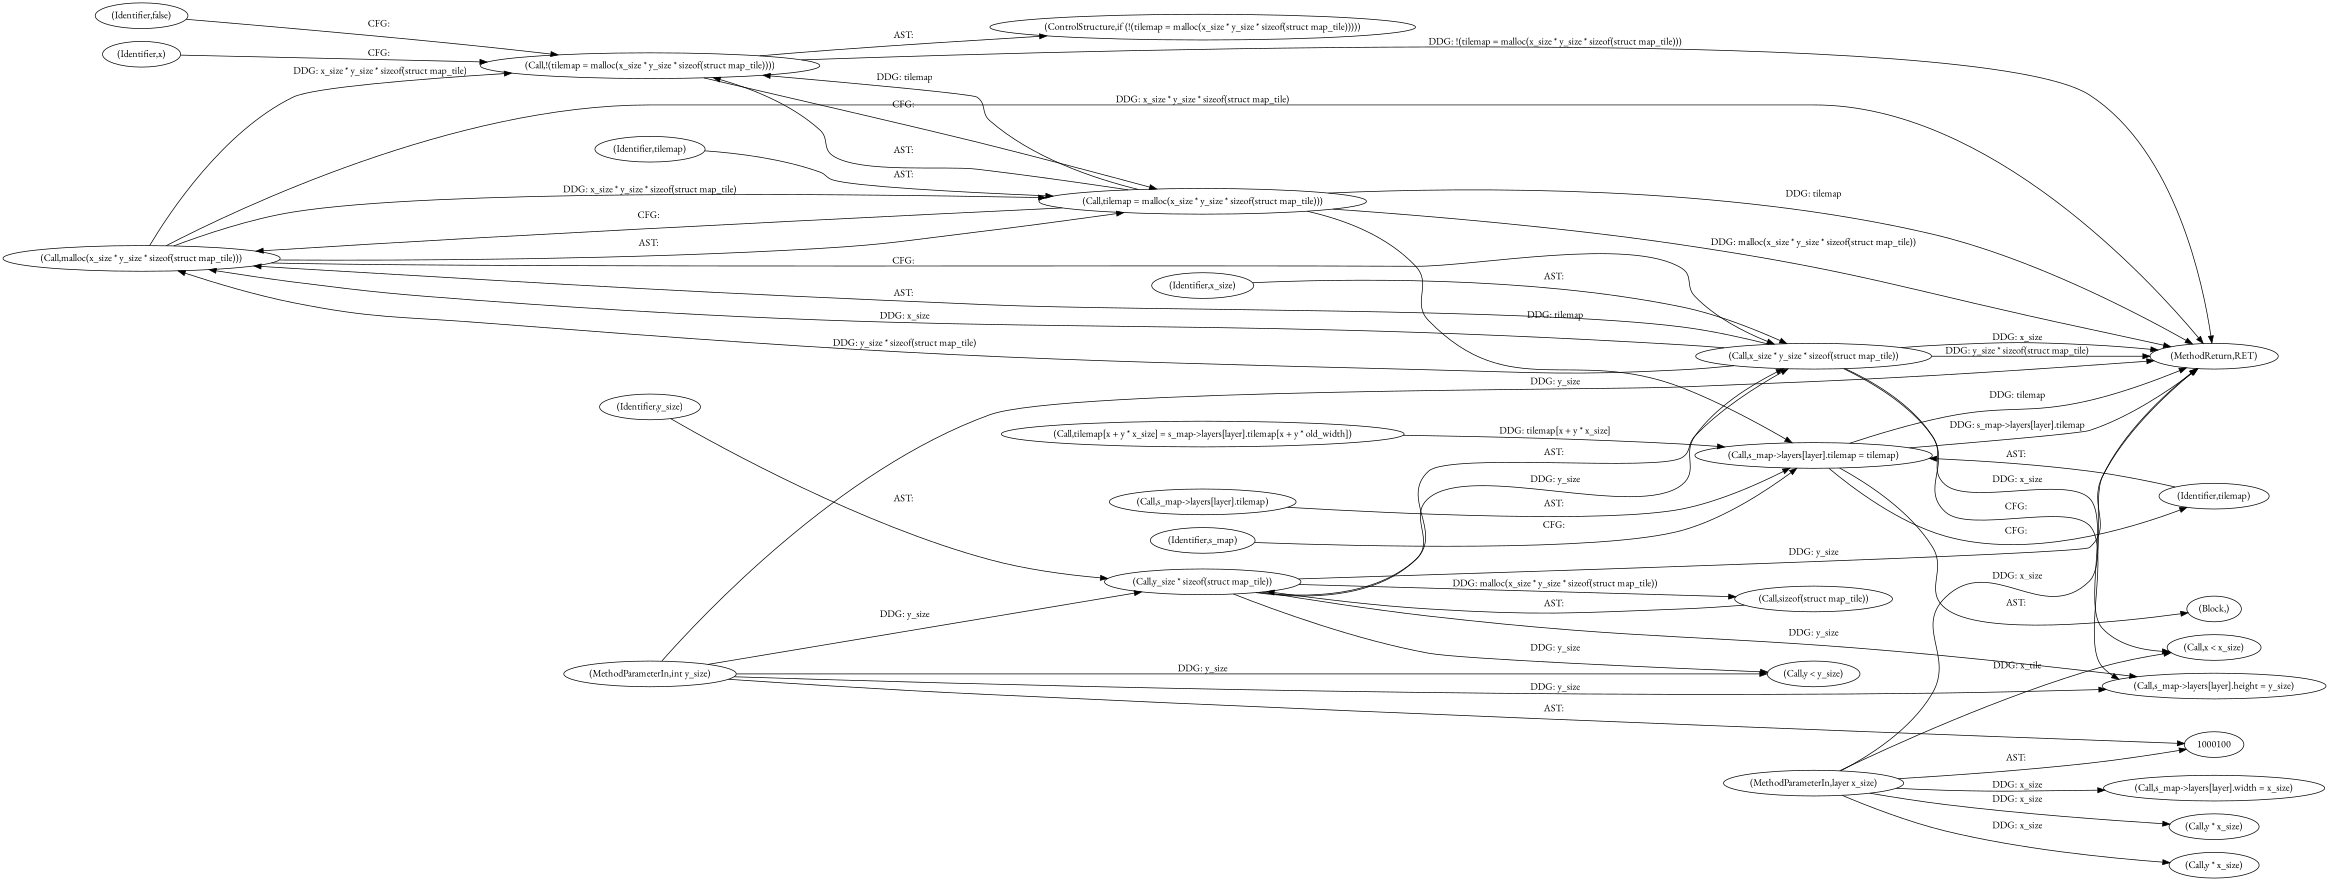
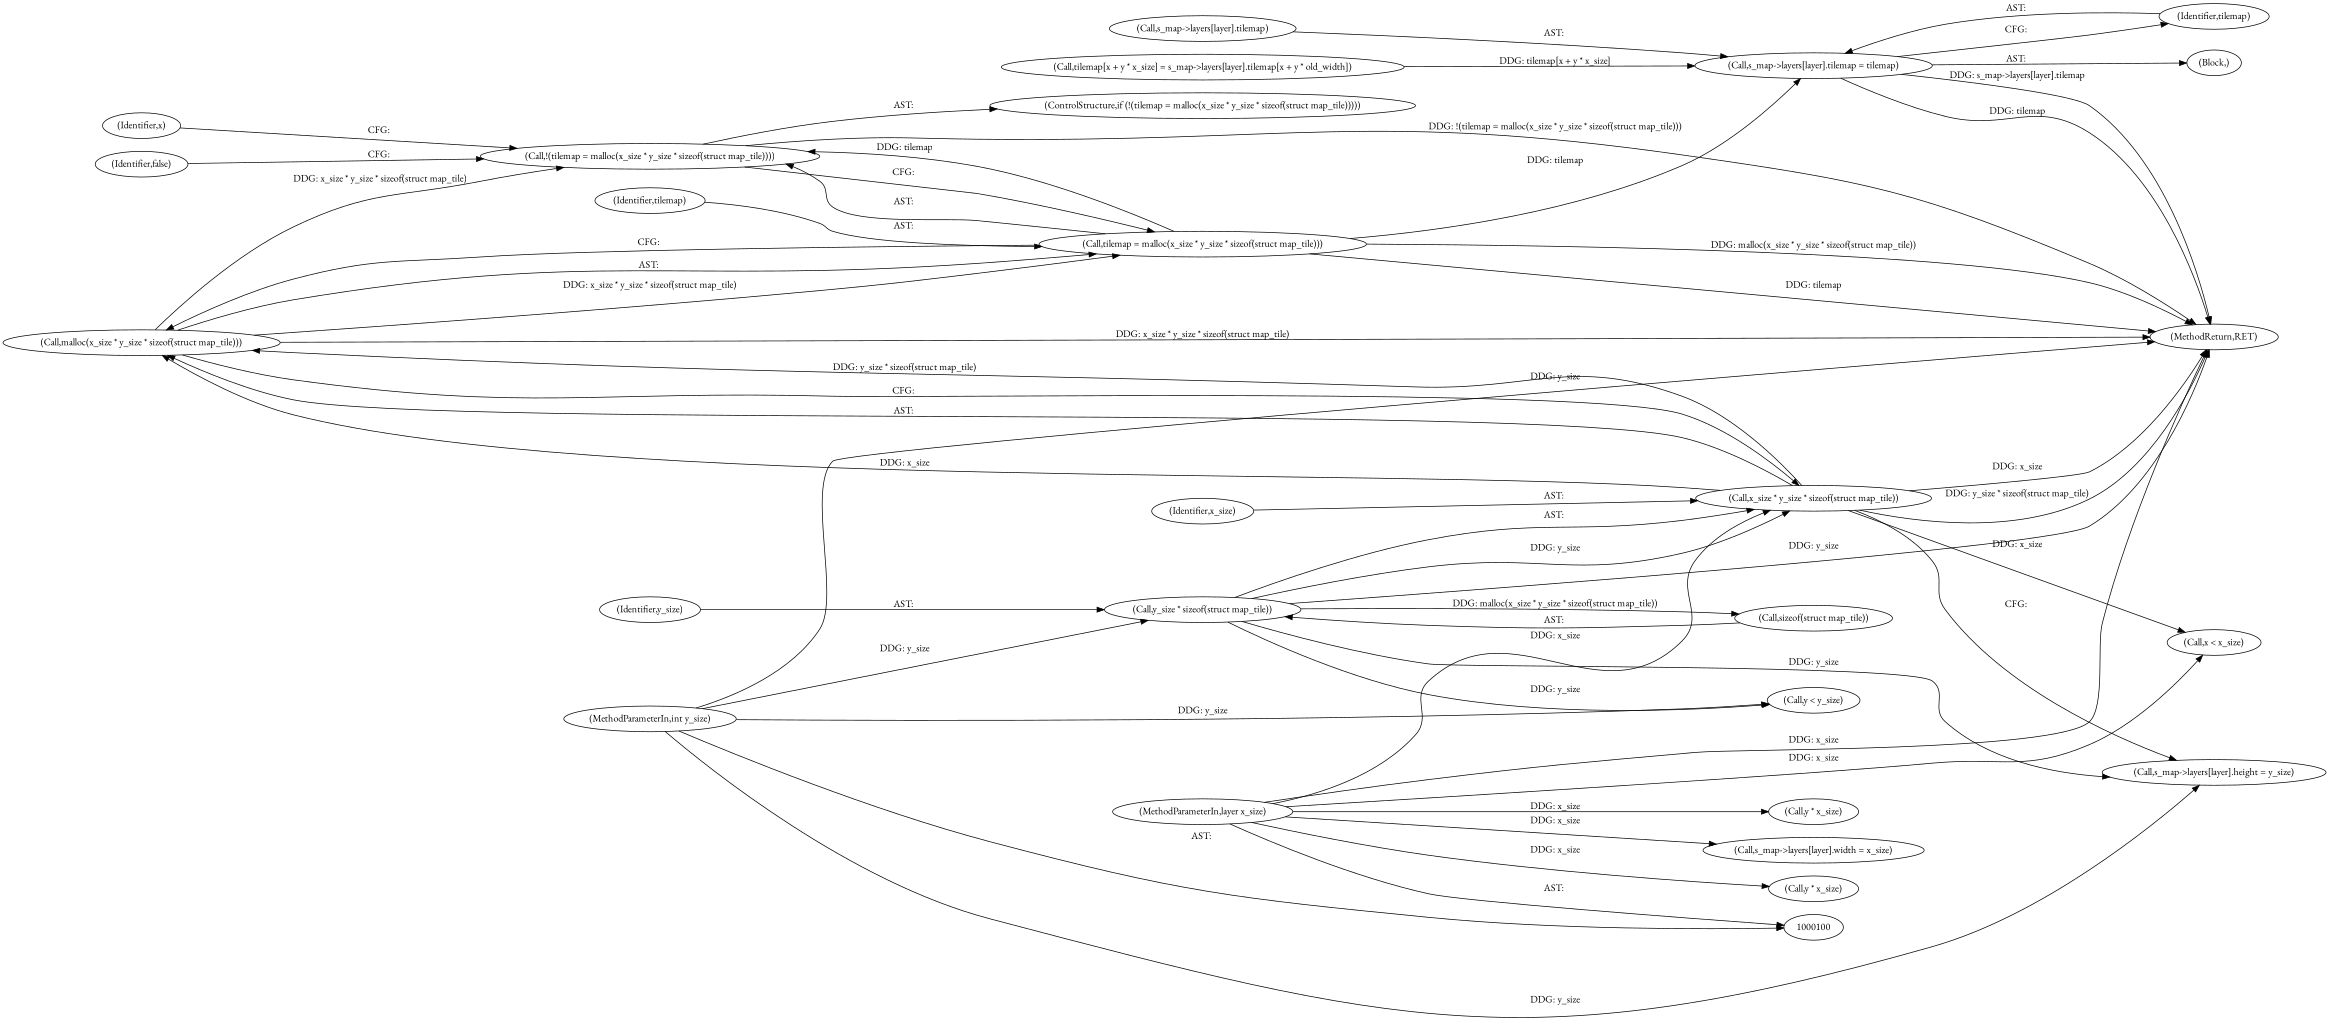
(1203, 540) -> none
none -> (1532, 657)
(2017, 666) -> (1814, 758)
